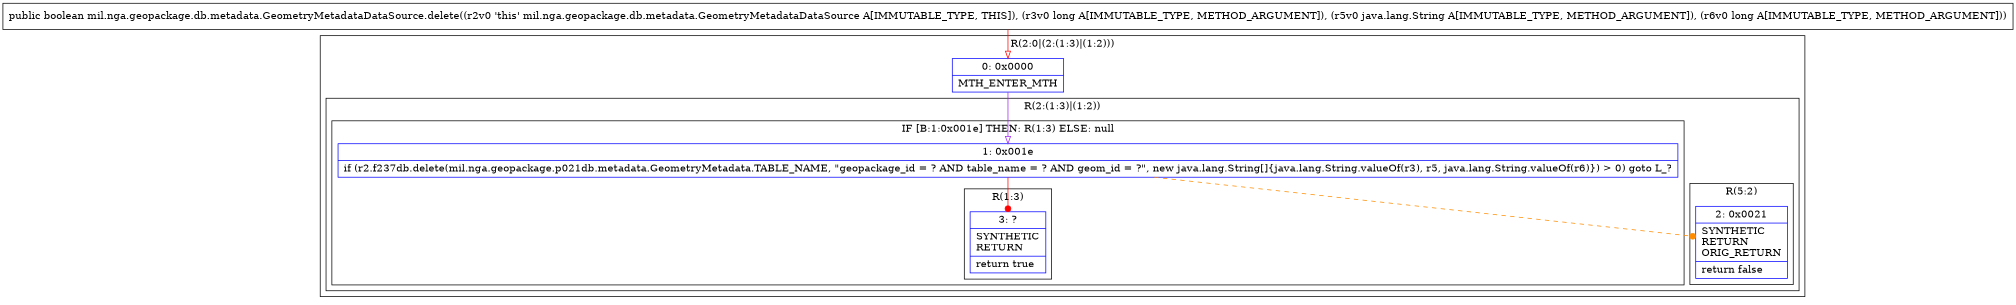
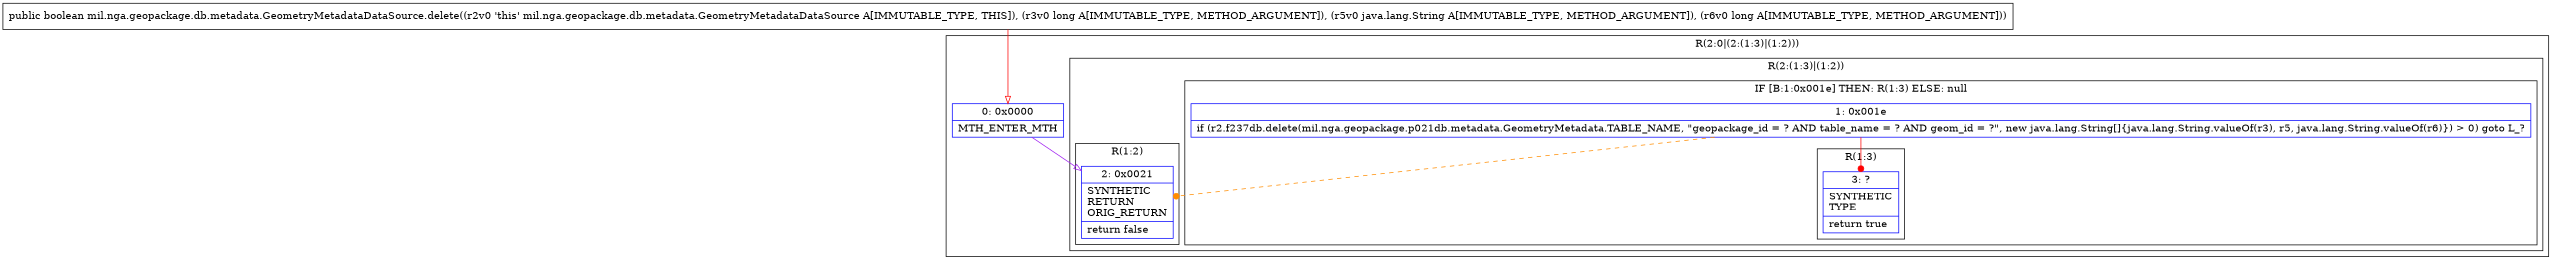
(1008, 114) -> (1053, 152)
(1742, 192) -> (1127, 152)
(1000, 247) -> (1843, 207)
